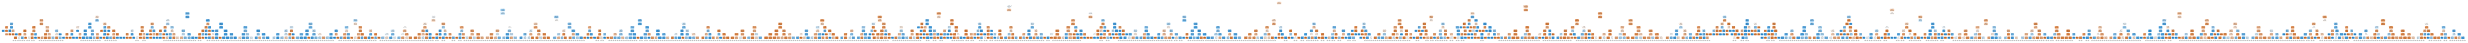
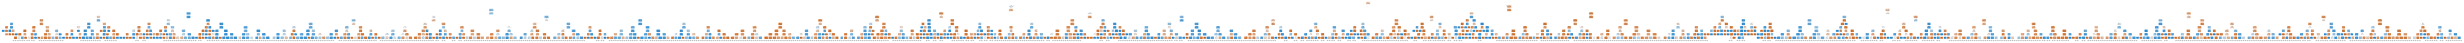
(922, 27) -> none
none -> (151, 34)
none -> (1398, 34)
(1572, 38) -> (1570, 38)
